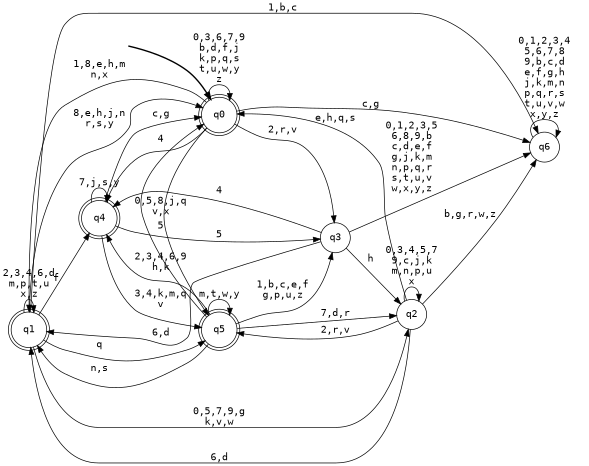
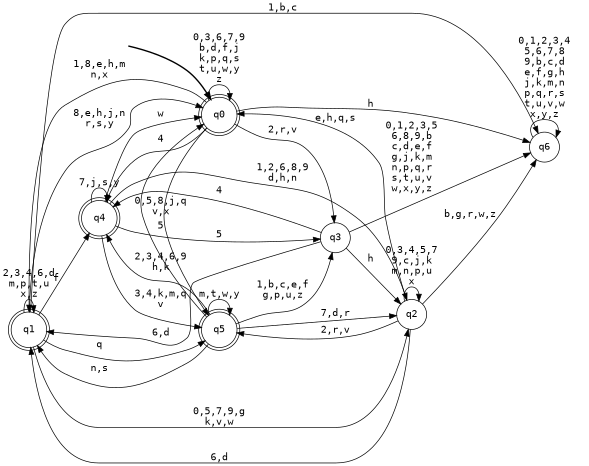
(371, 104) -> (371, 104)
(161, 114) -> (161, 114)
none -> (277, 186)
